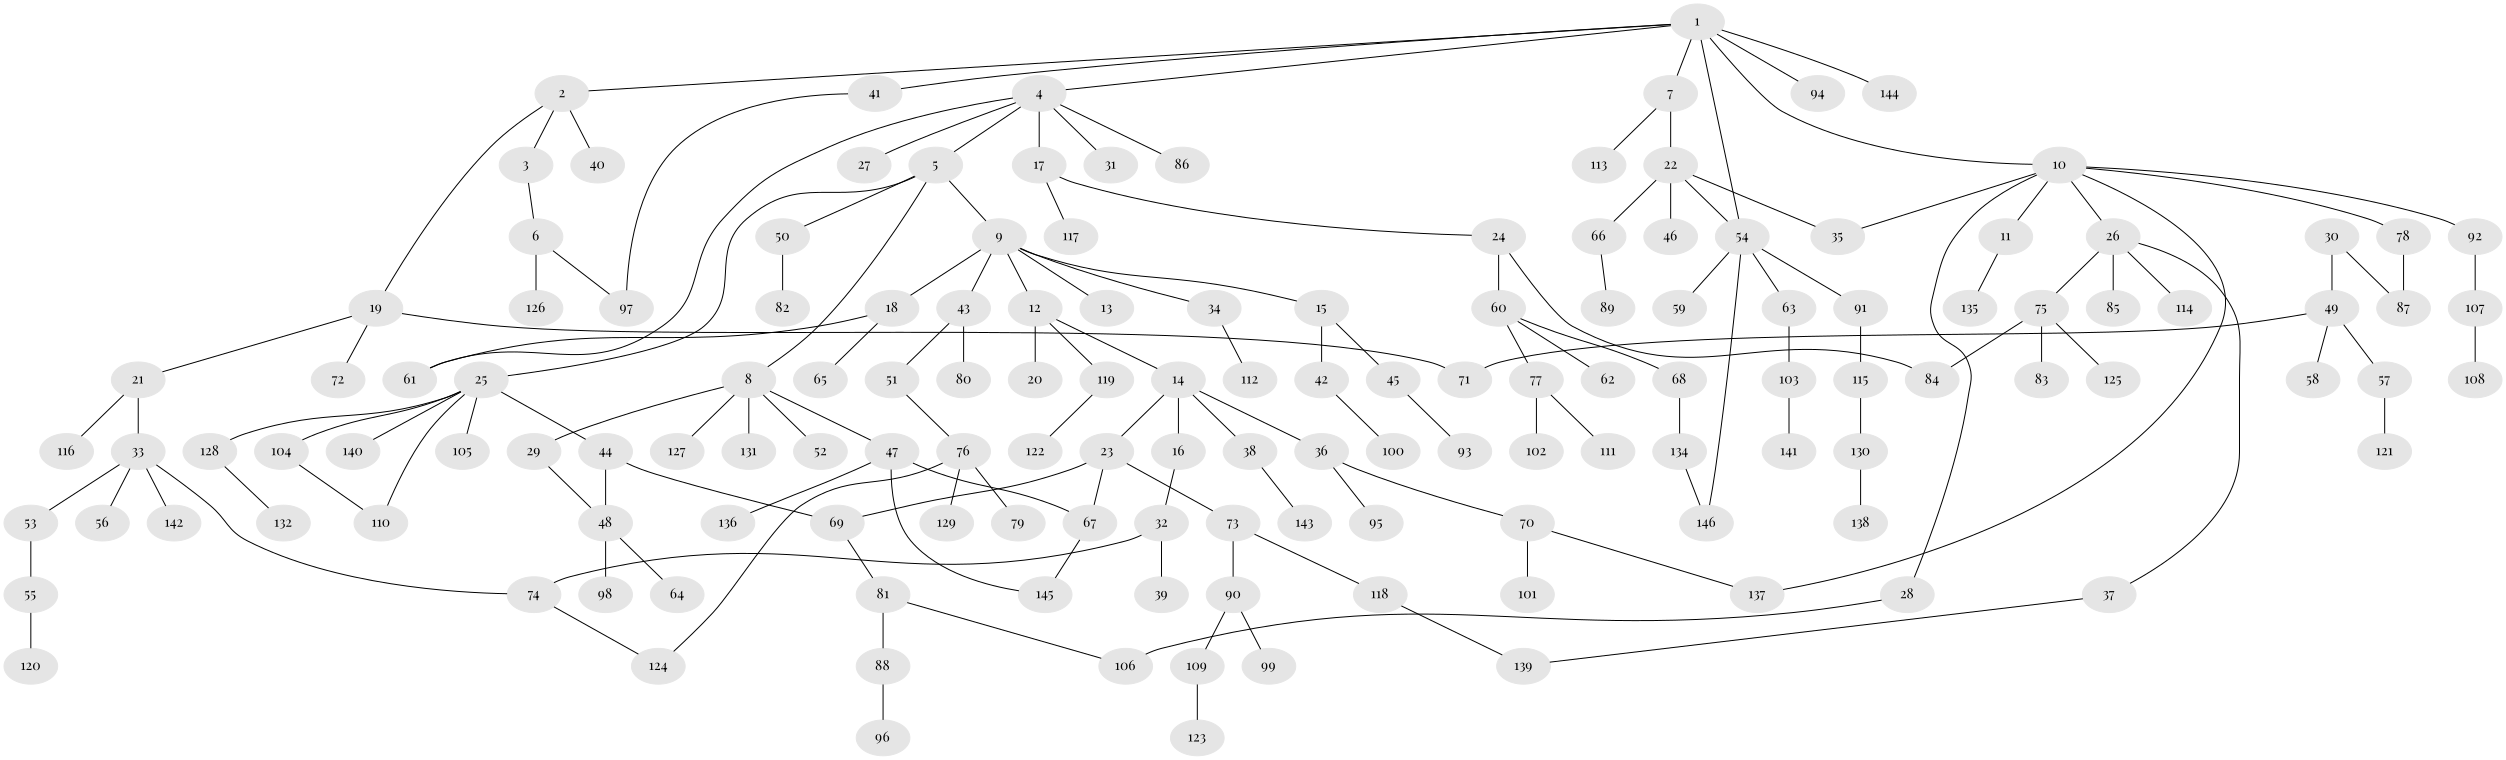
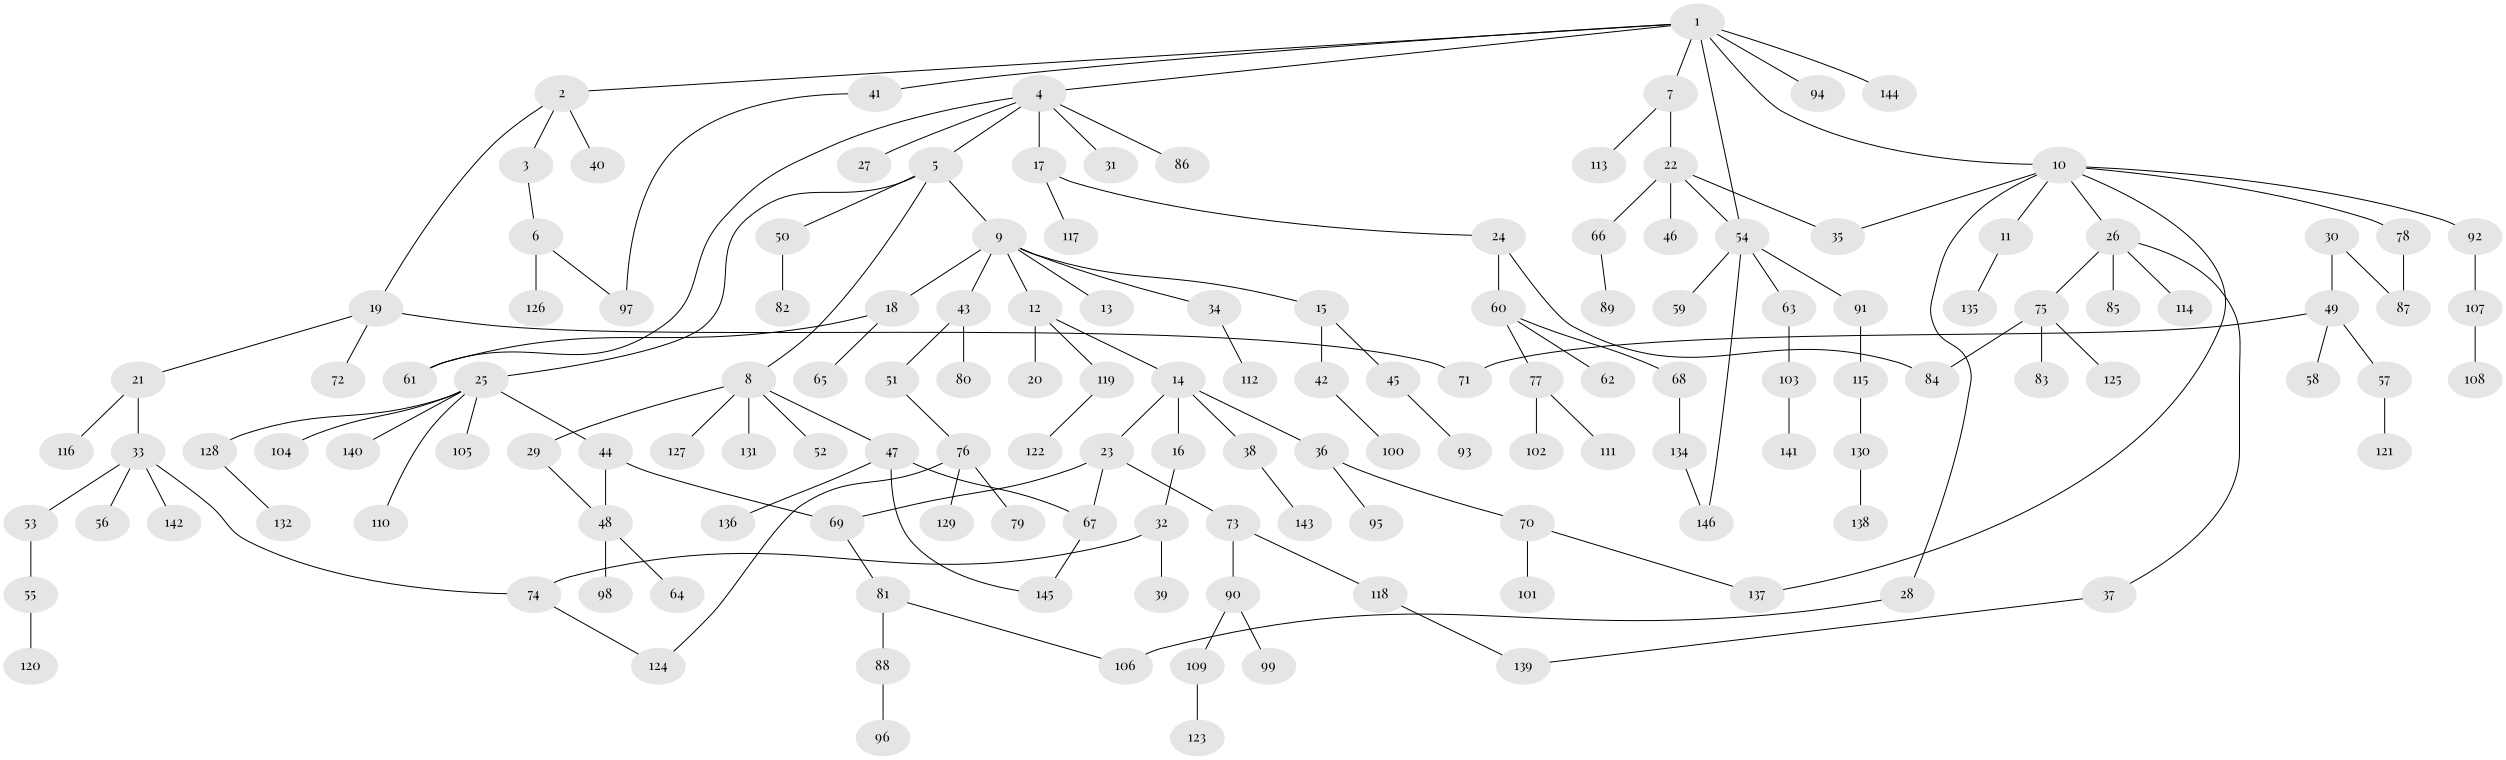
(331, 487) -> none
